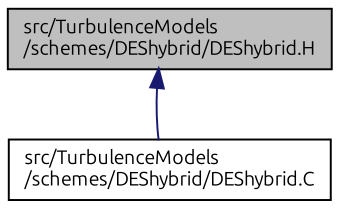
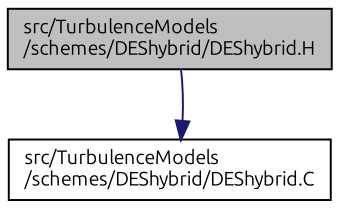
(157, 114) -> (183, 95)
